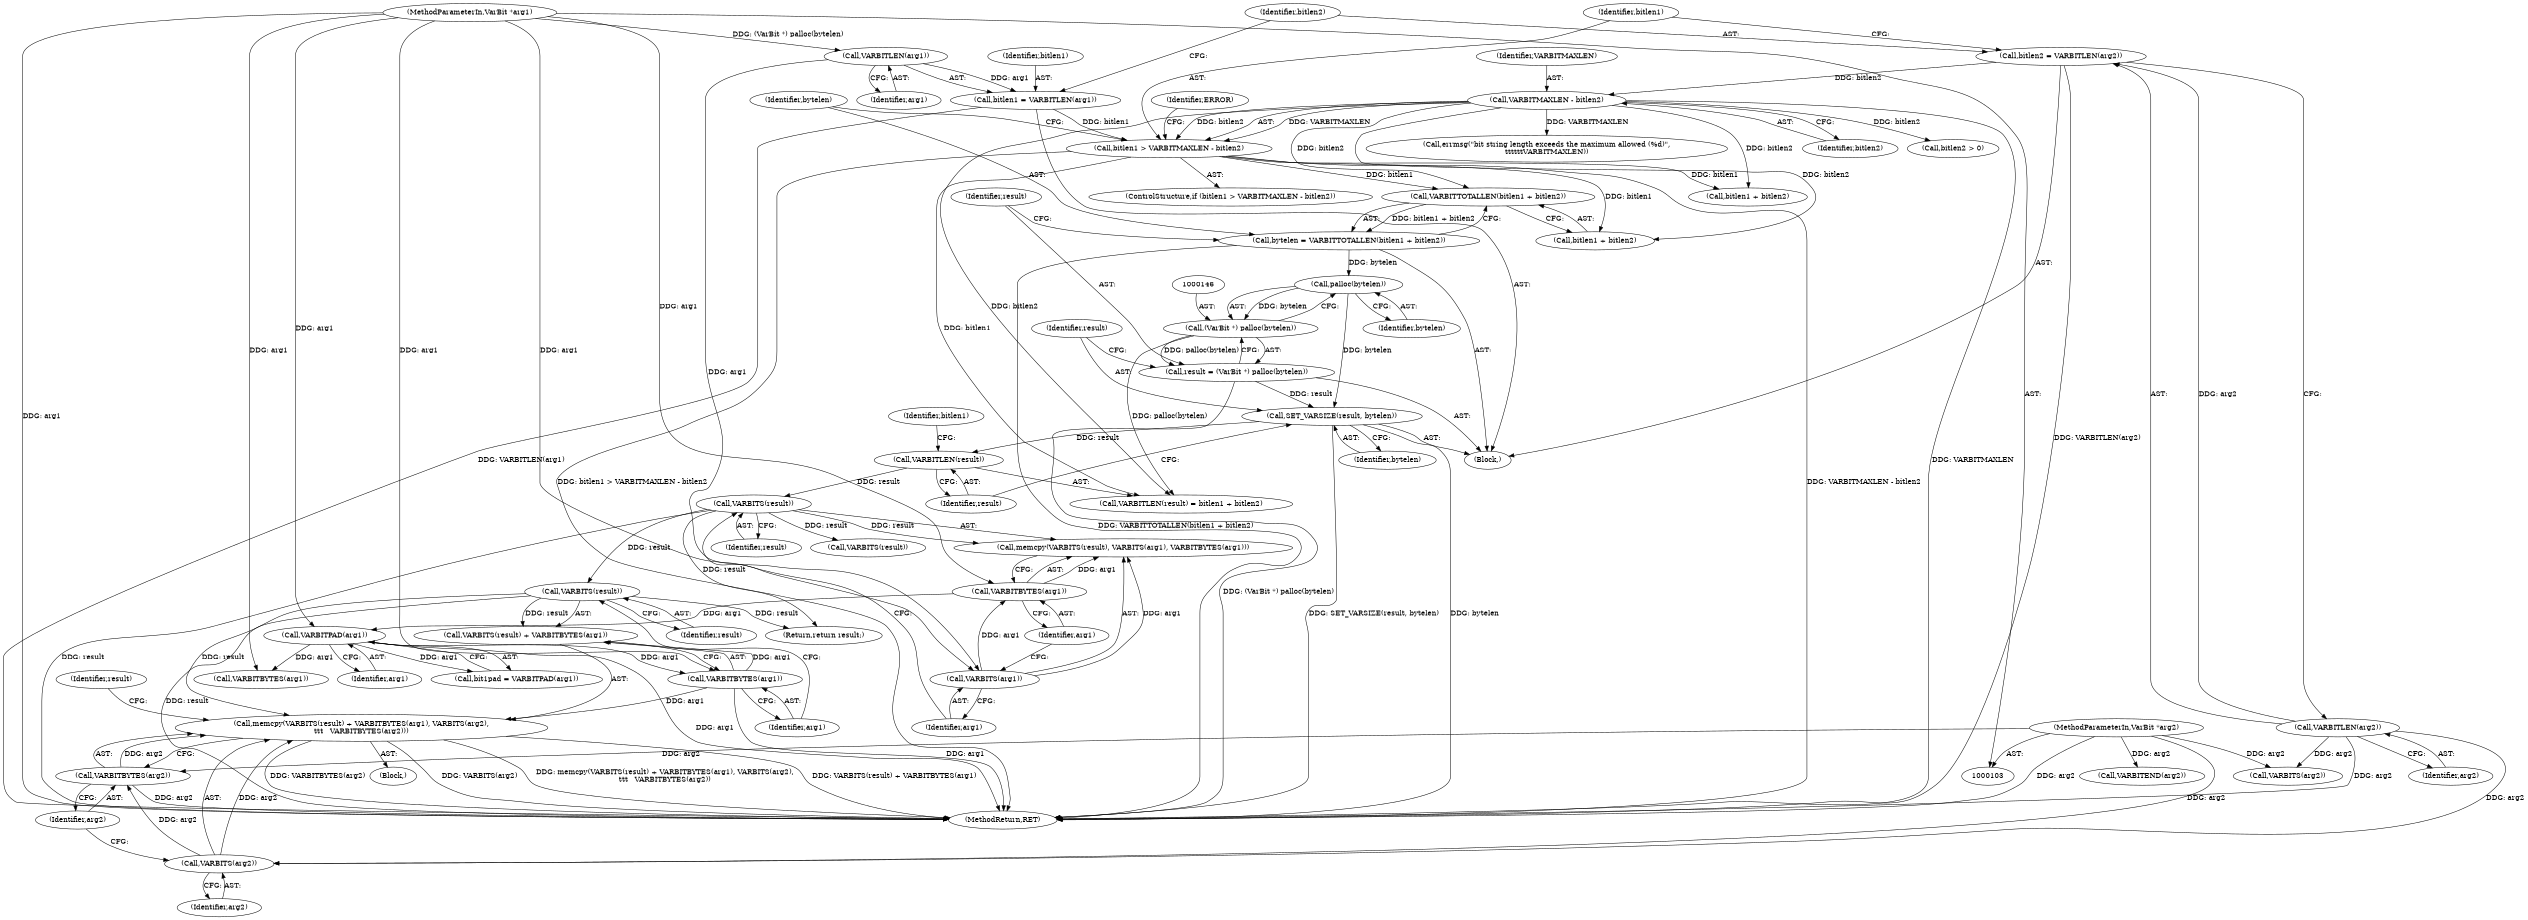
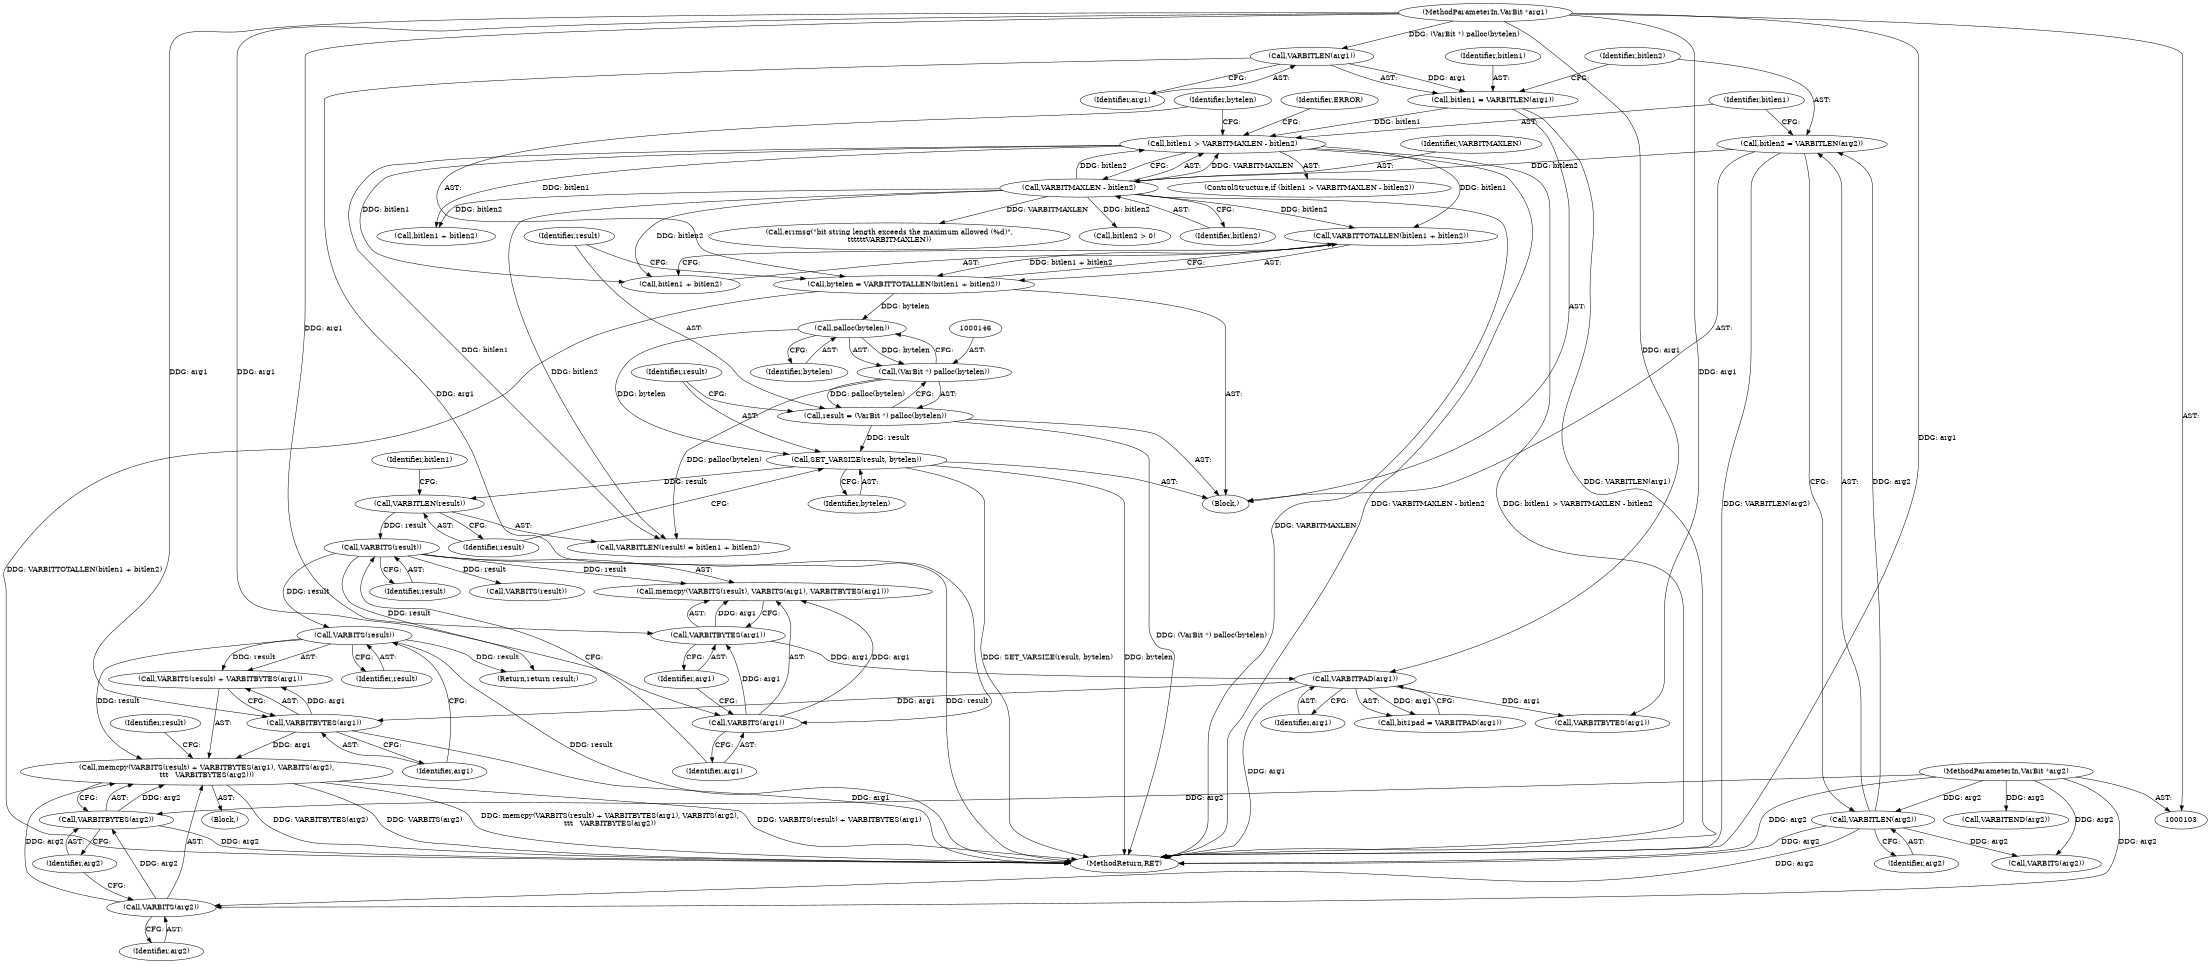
none -> (1146, 164)
none -> (1942, 795)
